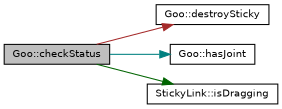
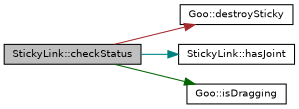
(57, 54) -> (73, 54)
(213, 54) -> (237, 54)
(213, 94) -> (237, 94)
